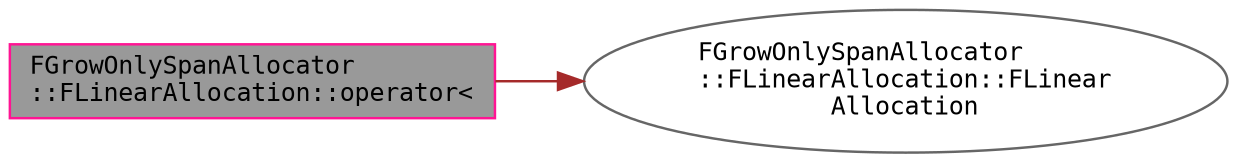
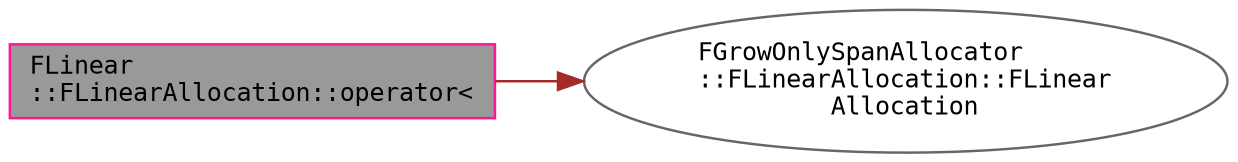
(252, 81) -> (252, 81)
